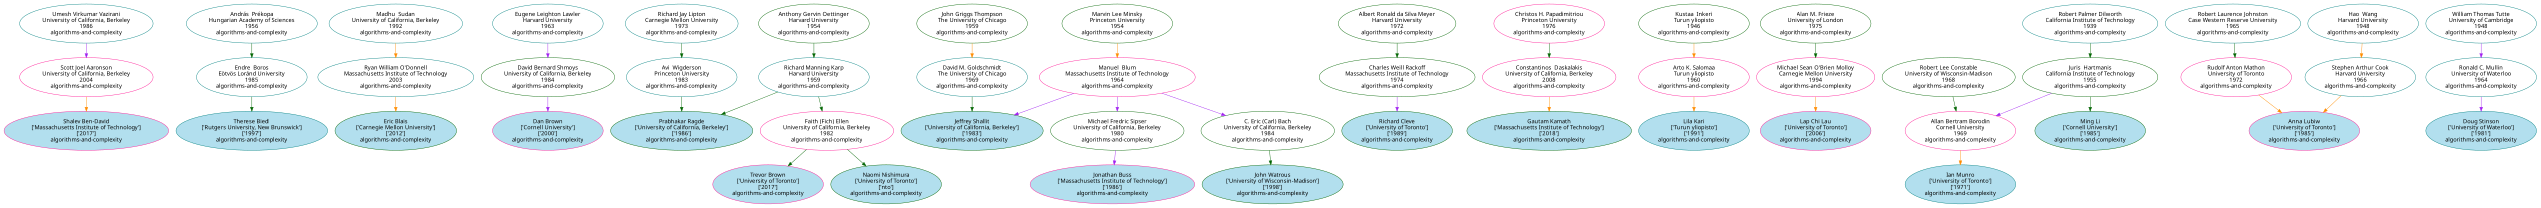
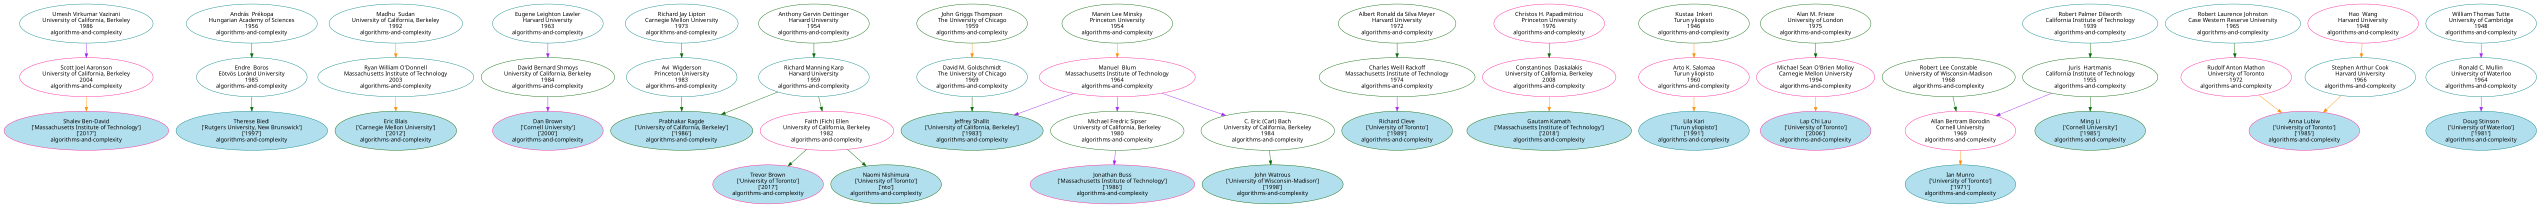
(2363, 24) -> (2363, 24)
